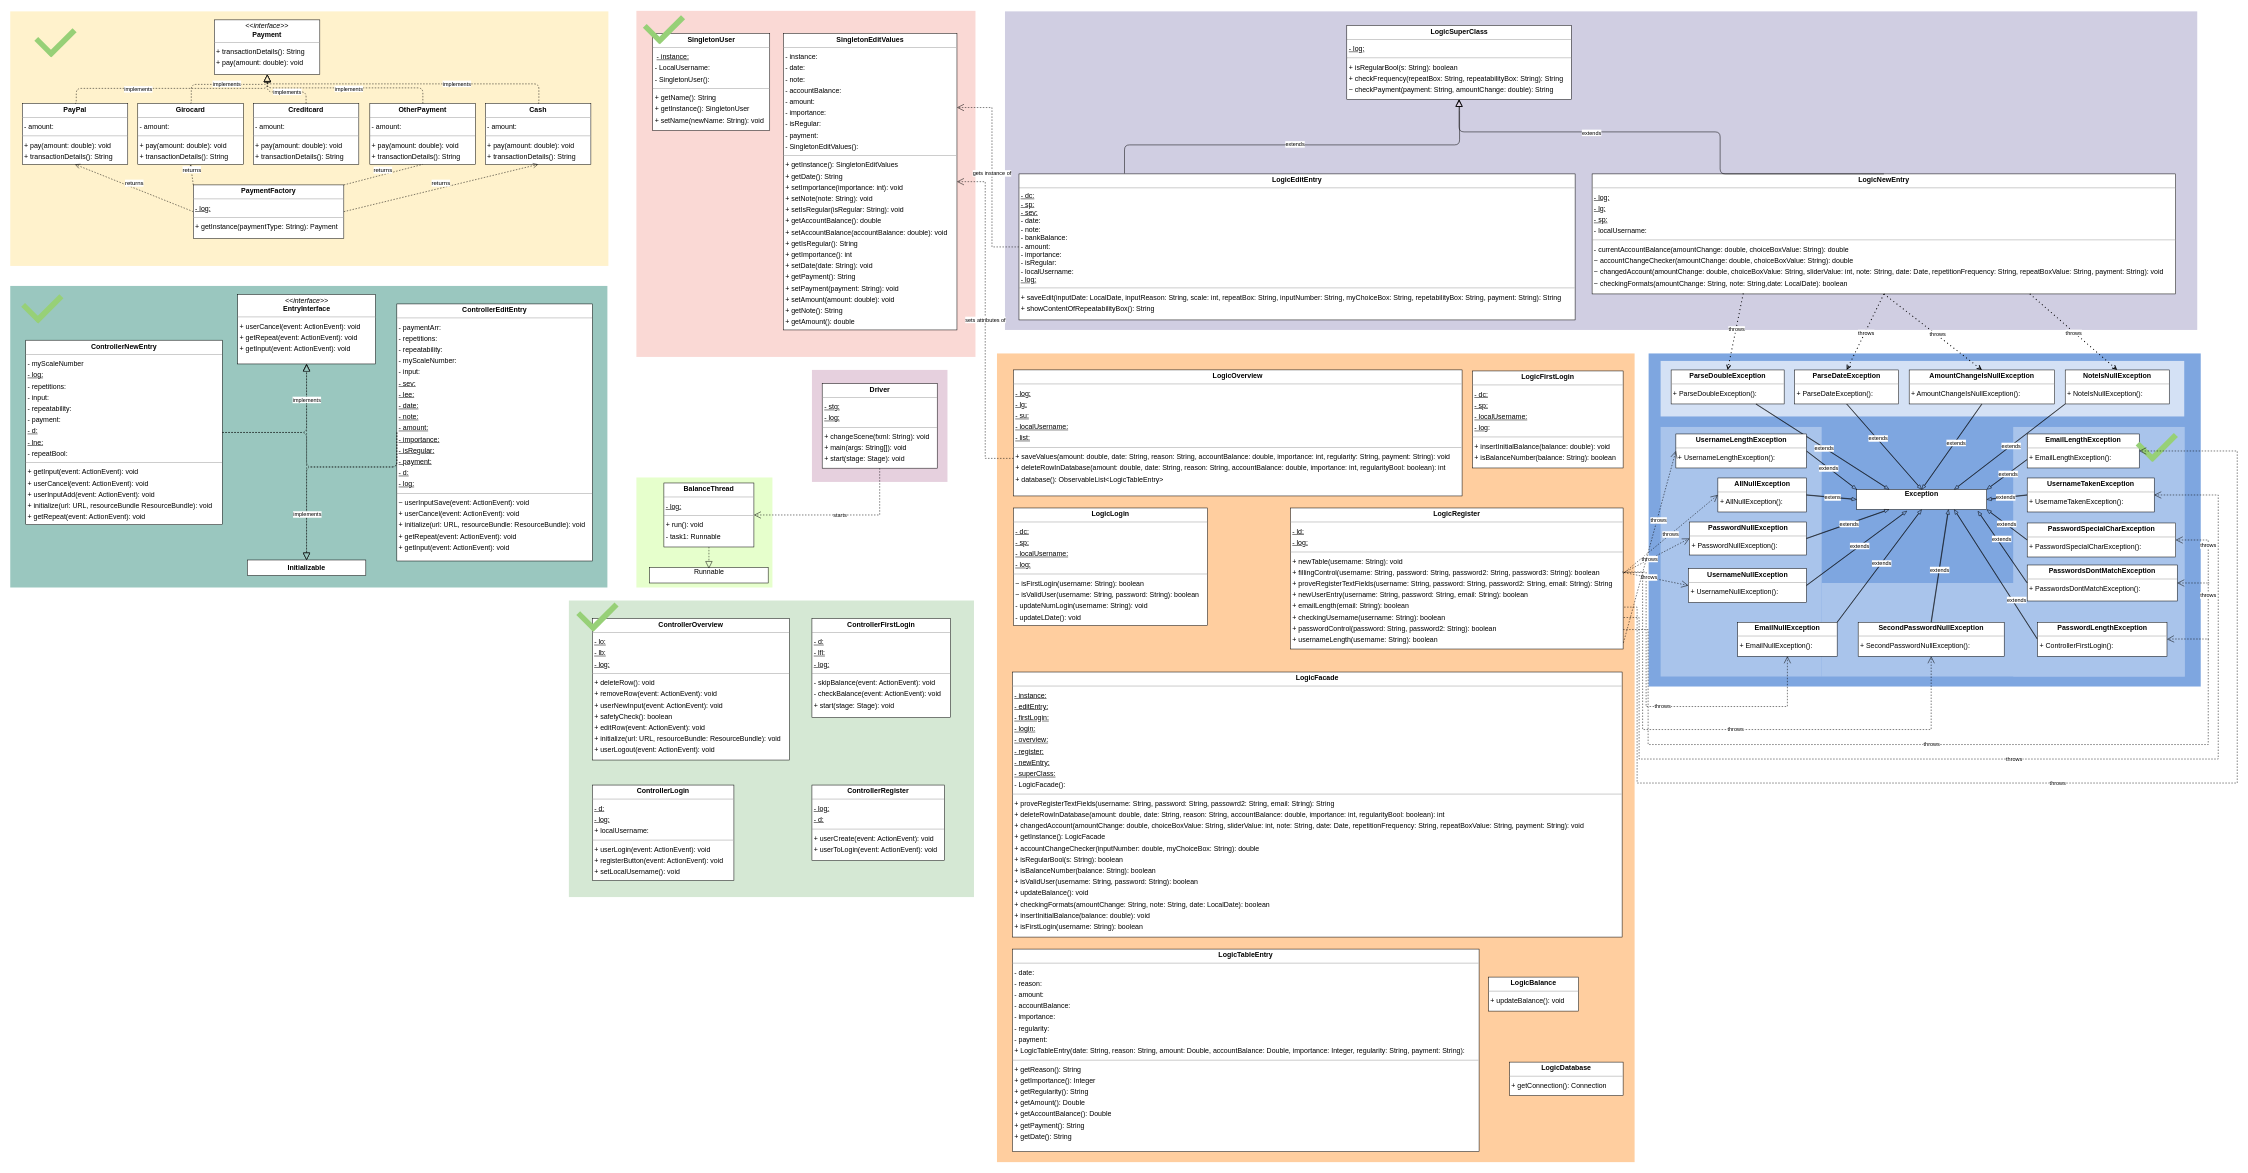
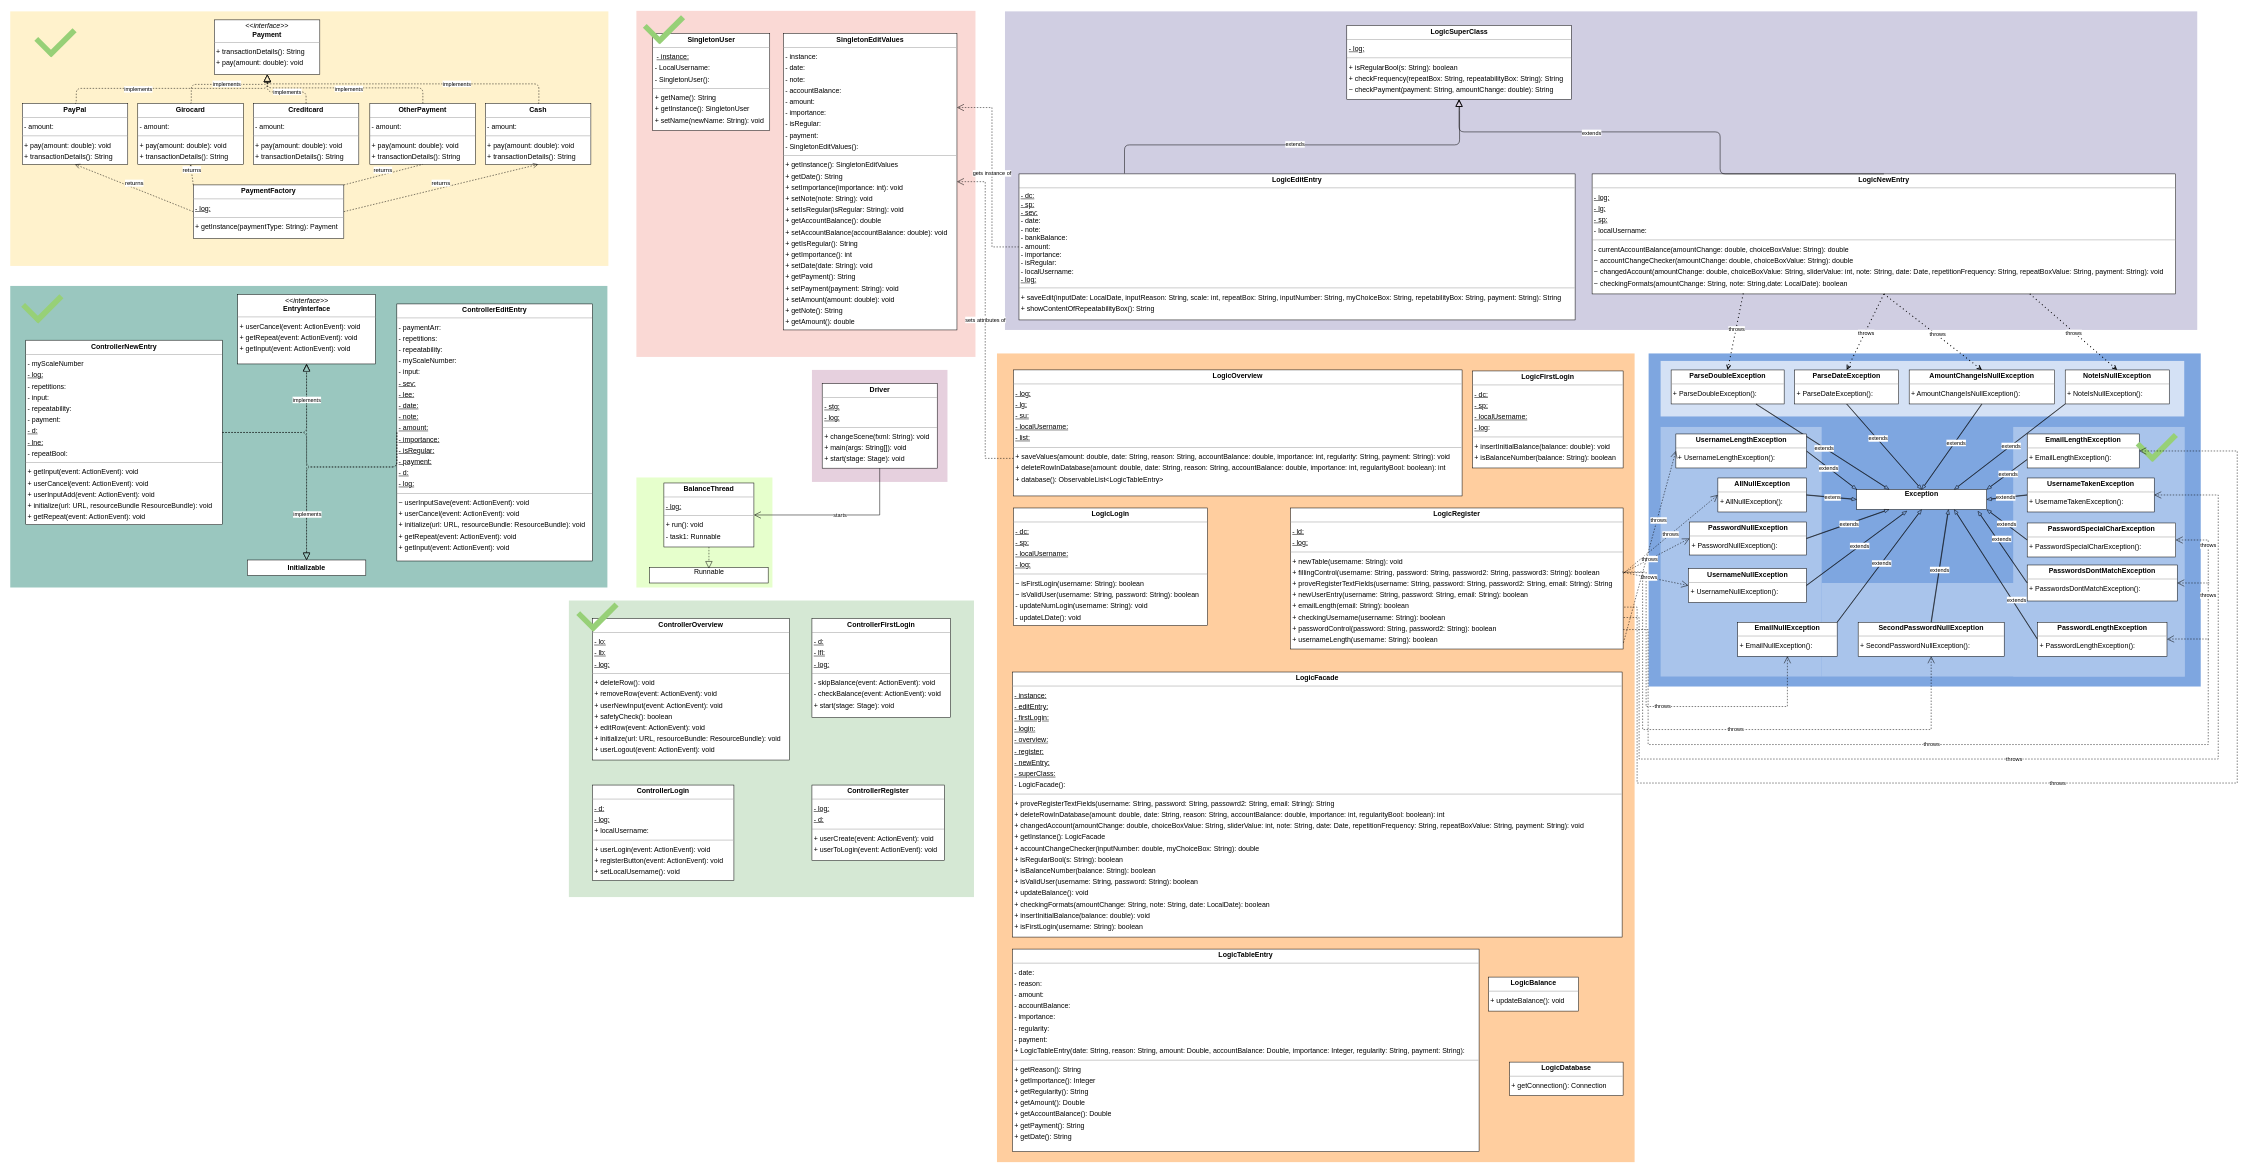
(880, 508) -> (880, 508)
(2081, 630) -> (2089, 630)
